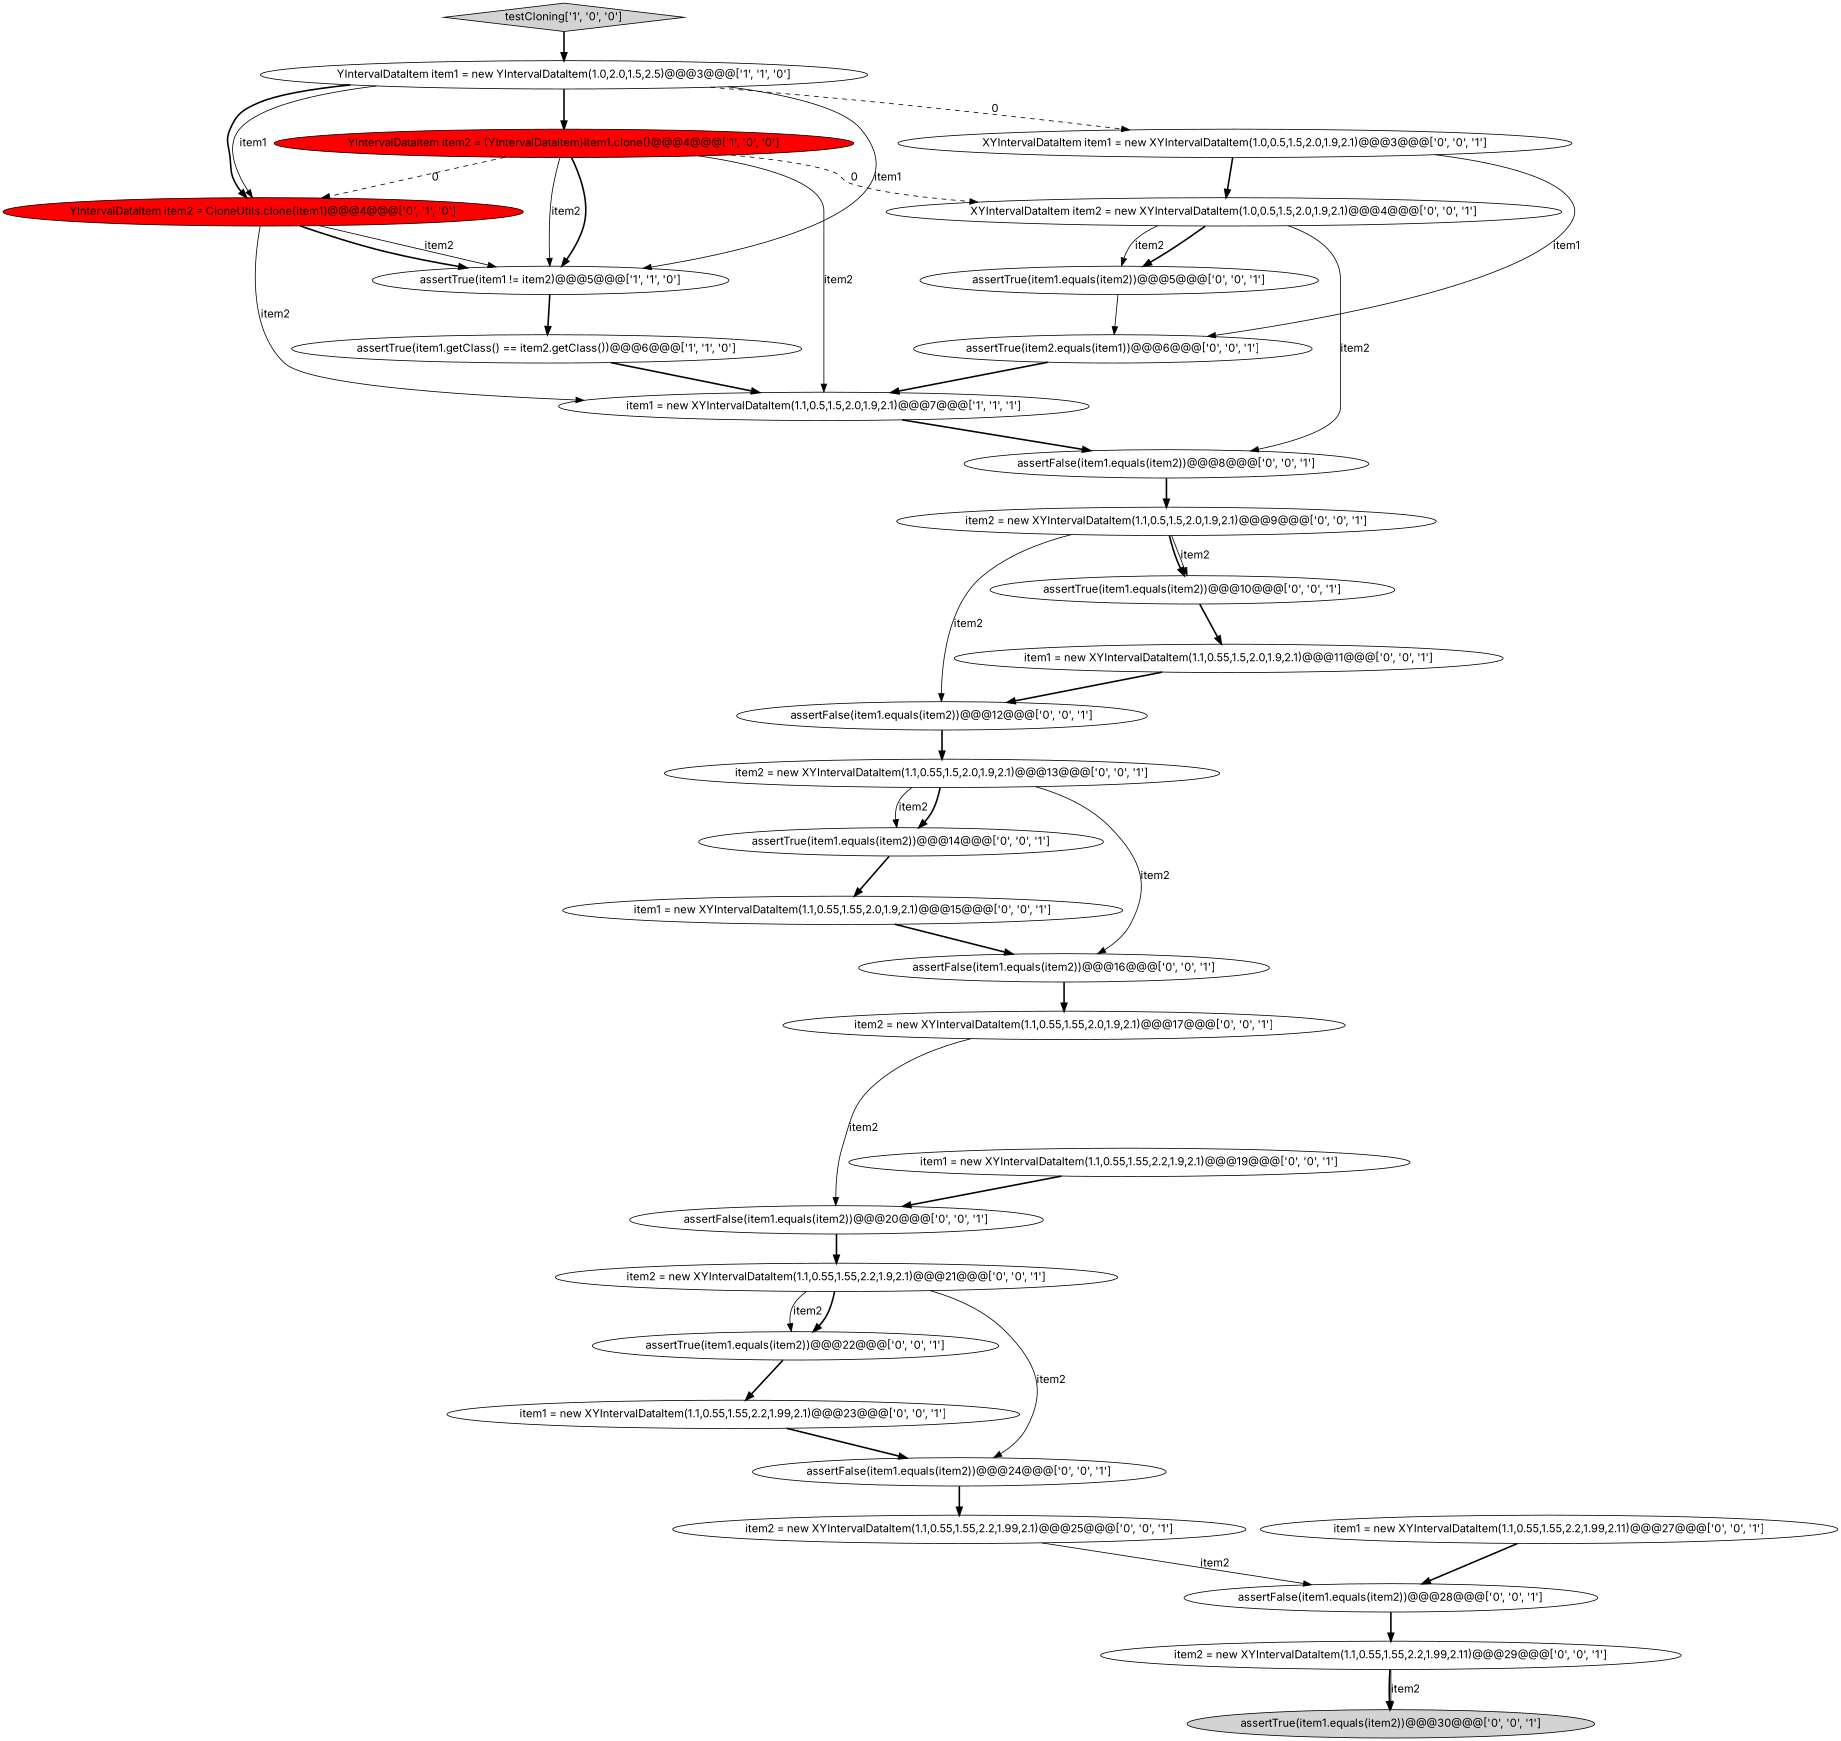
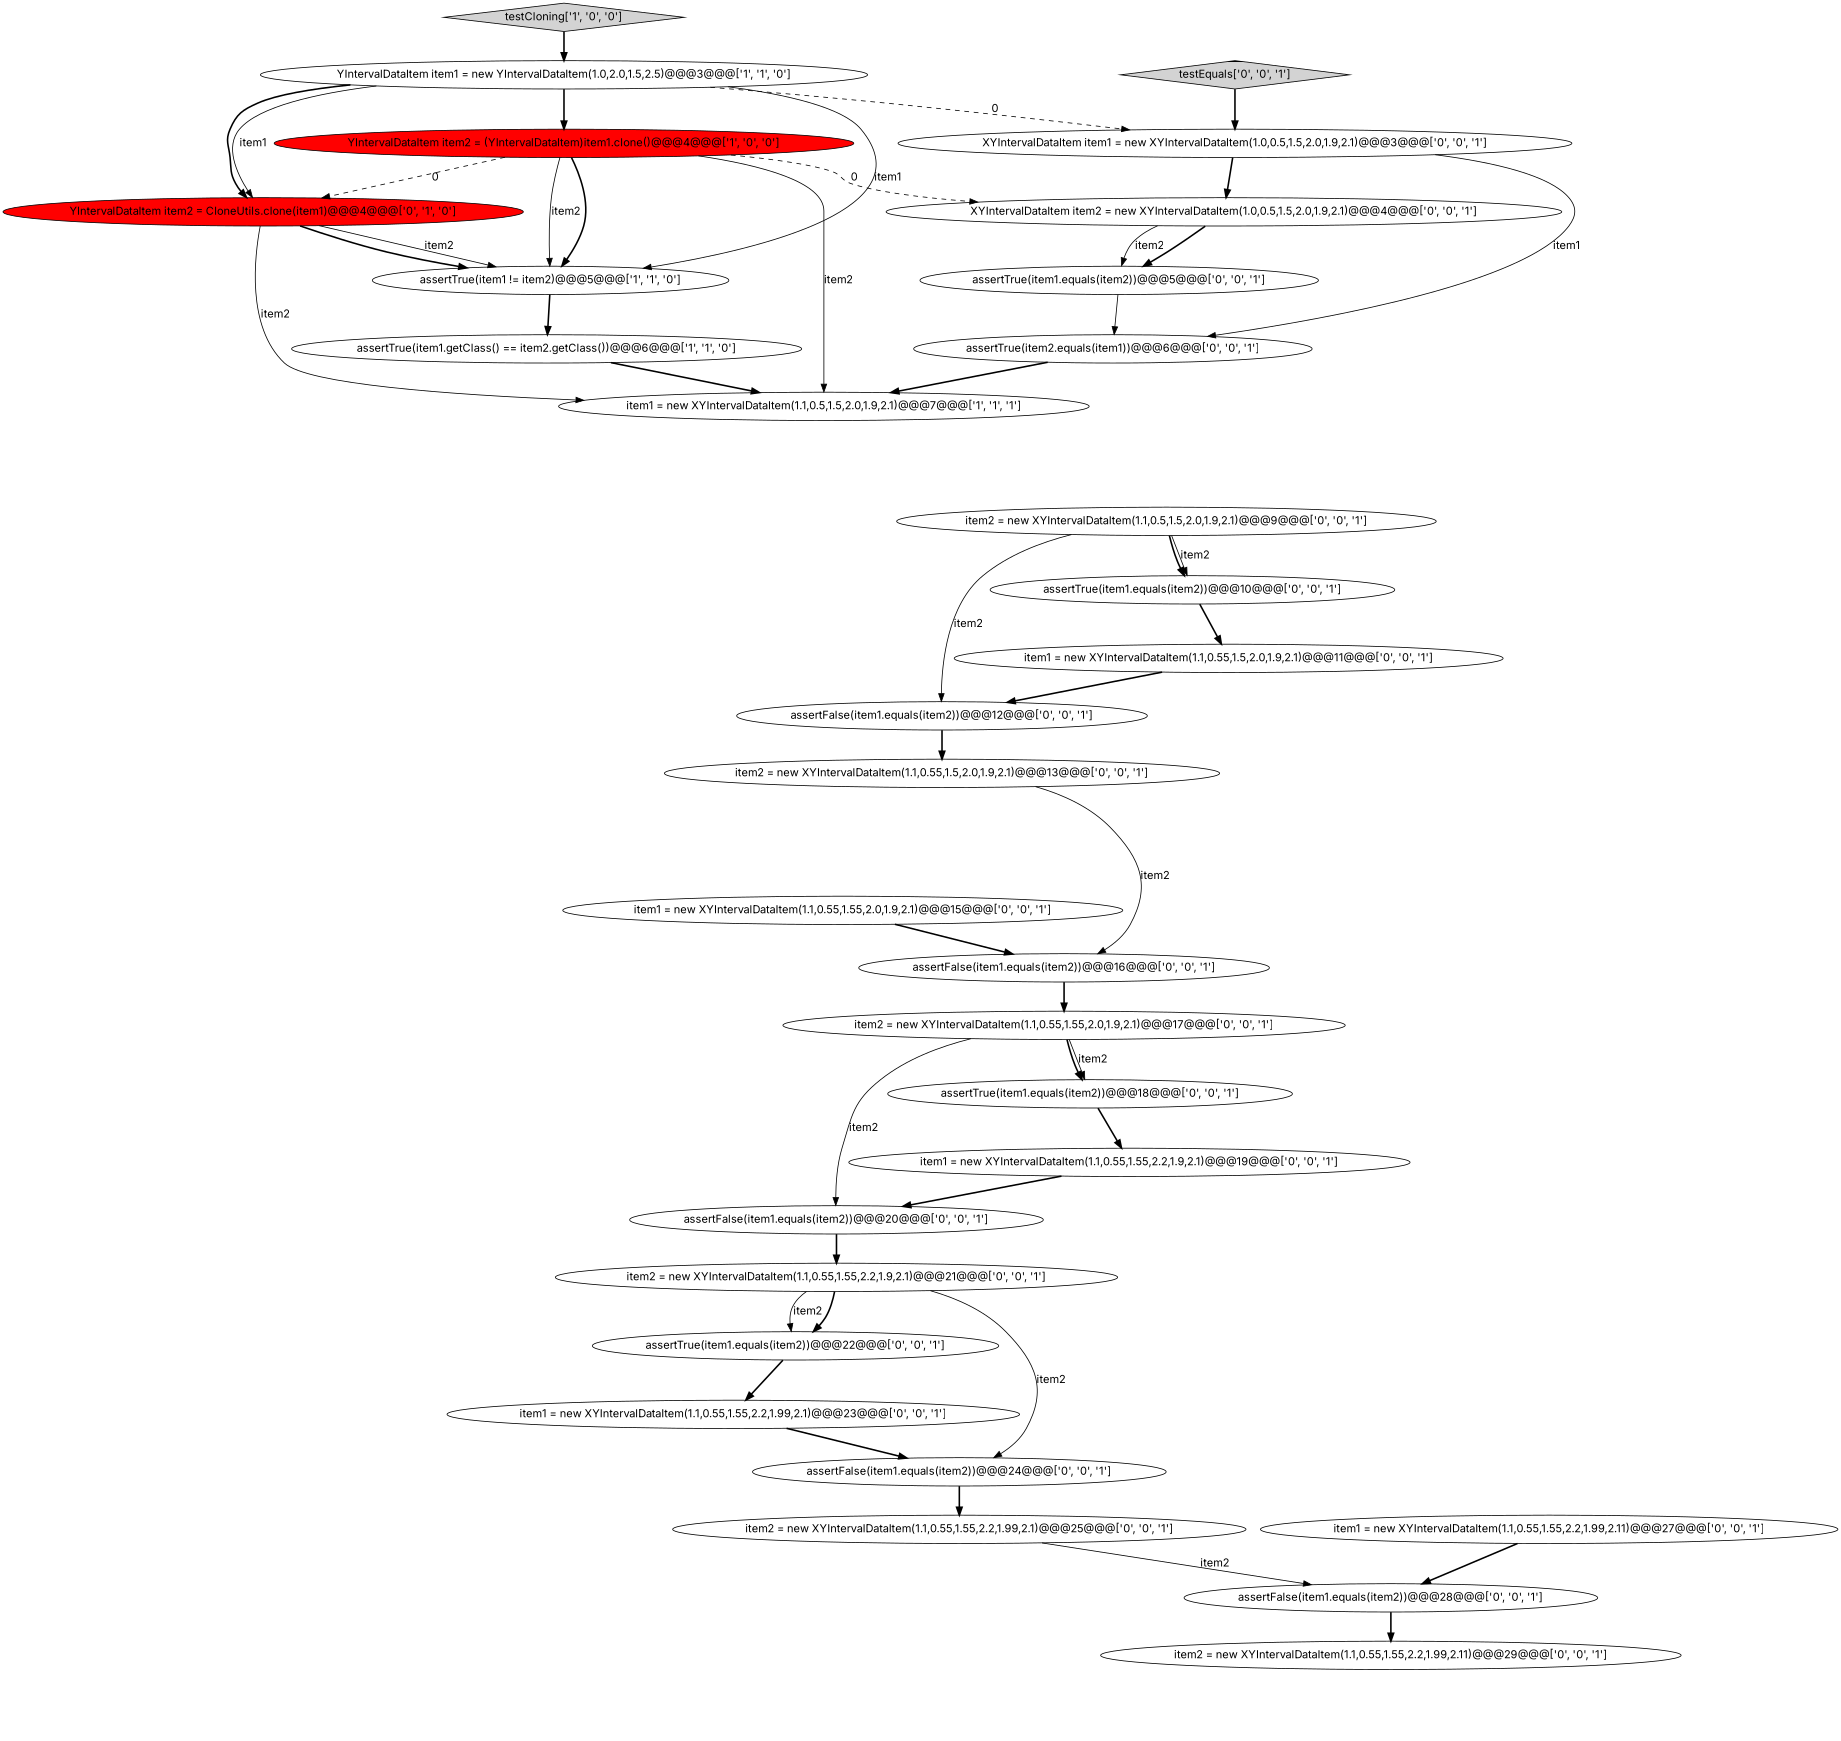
none -> (1235, 75)
(1166, 464) -> none
(901, 842) -> none
none -> (1090, 1094)
(1391, 1724) -> none
